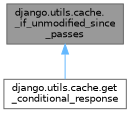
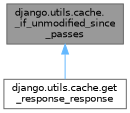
(65, 94) -> (65, 94)
